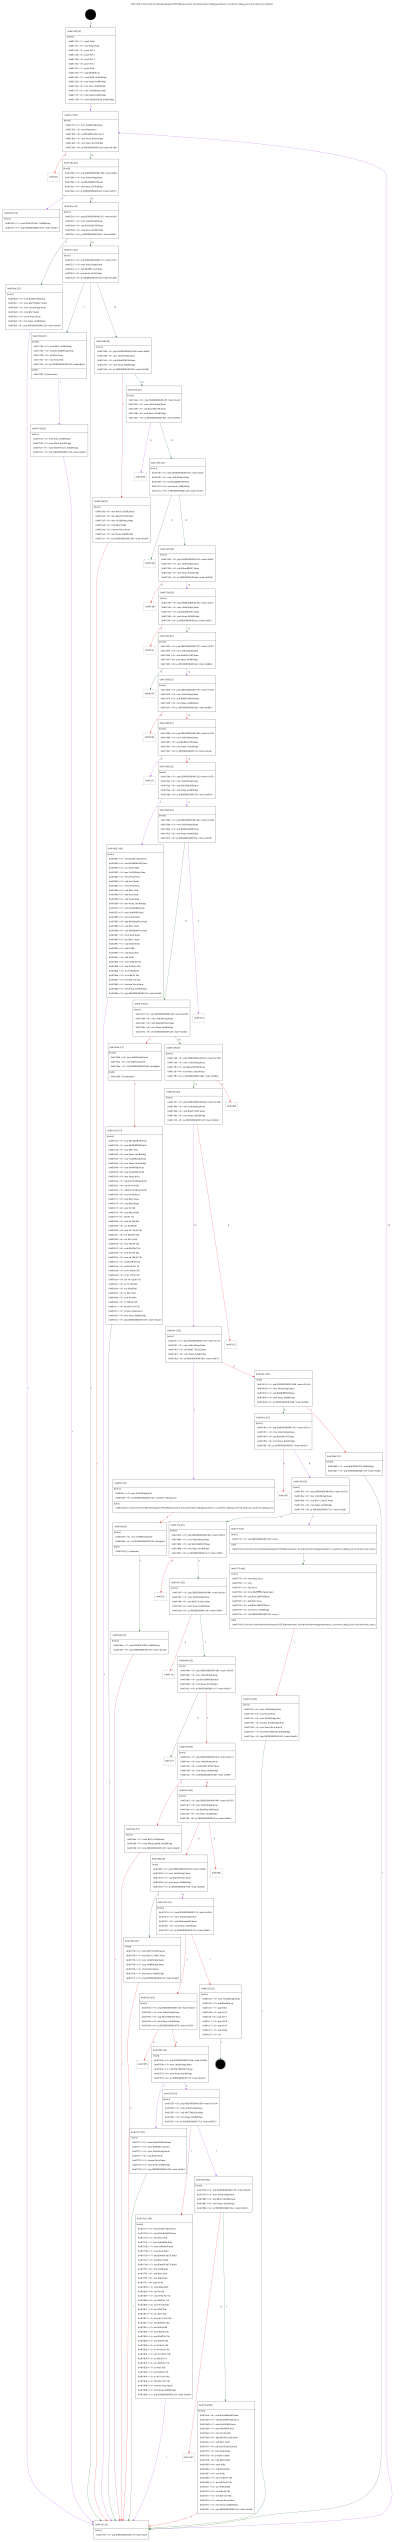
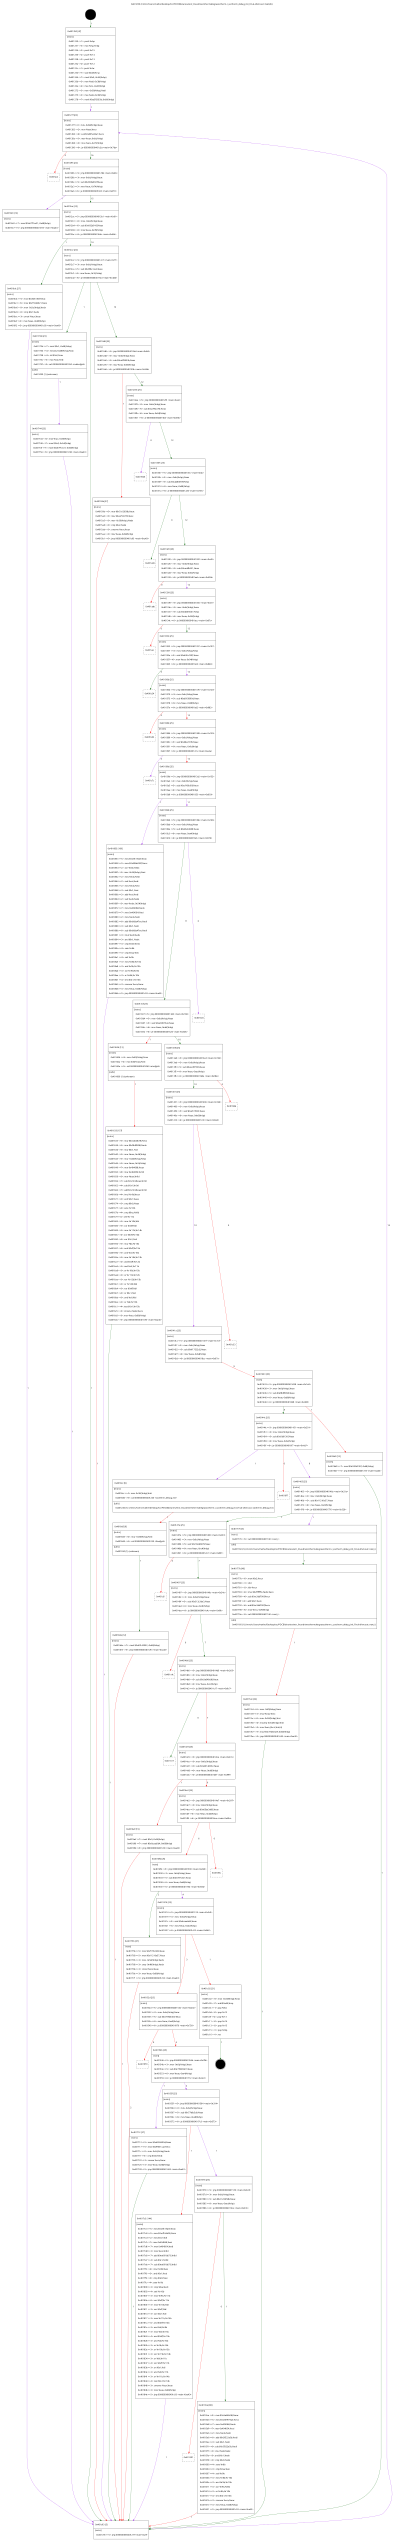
(194, 1420) -> (238, 1464)
